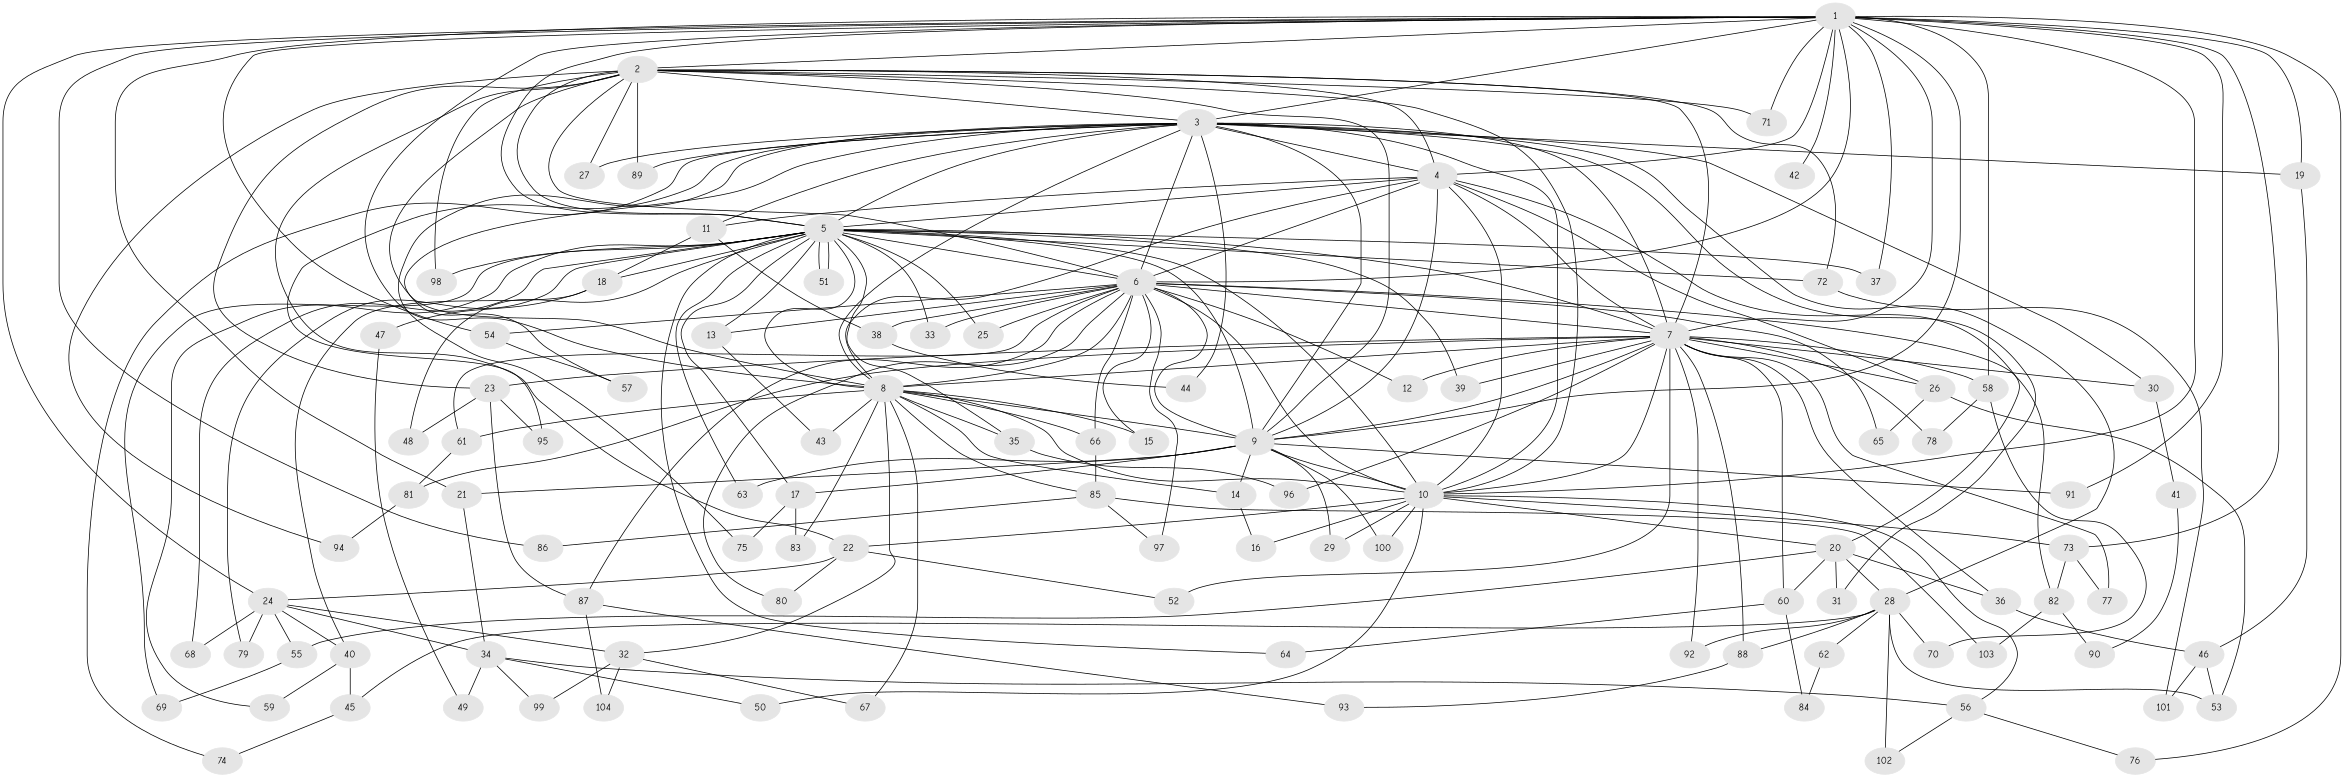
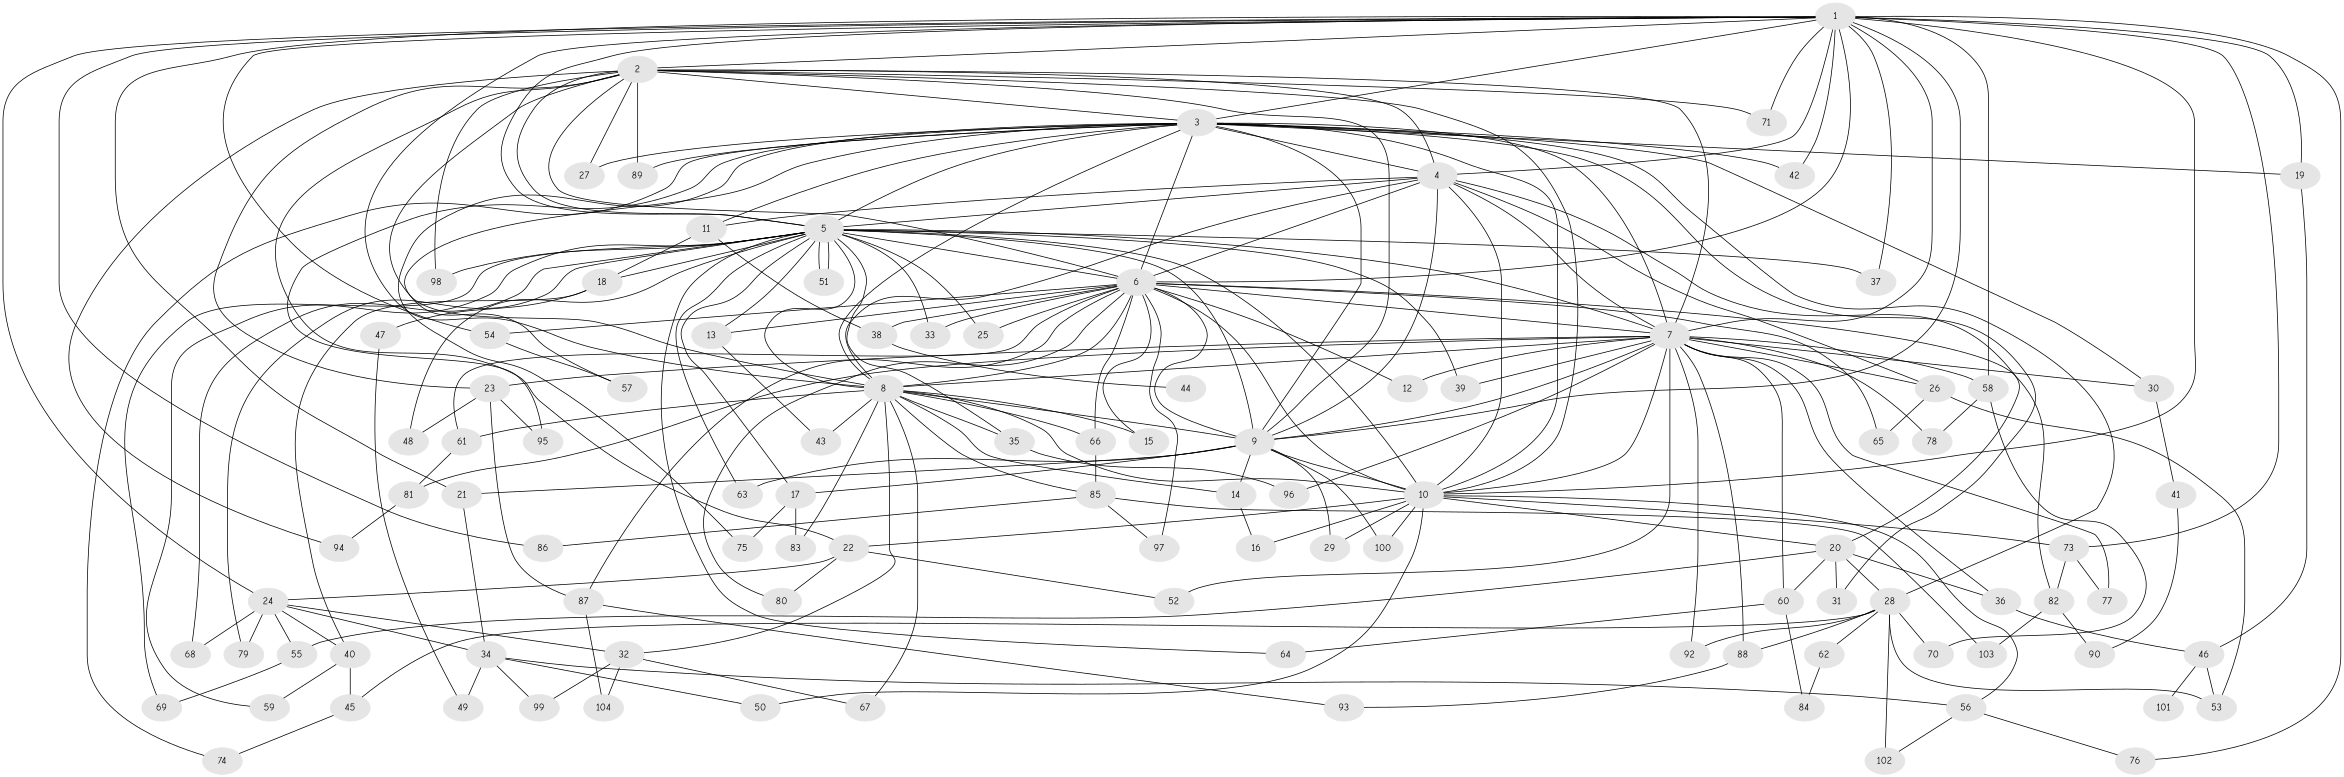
(1226, 259) -> (1499, 136)
(1823, 282) -> none
(2070, 495) -> none
